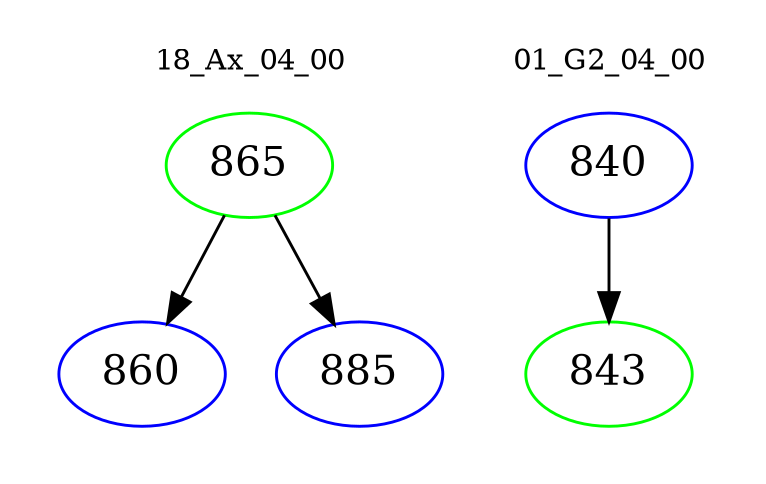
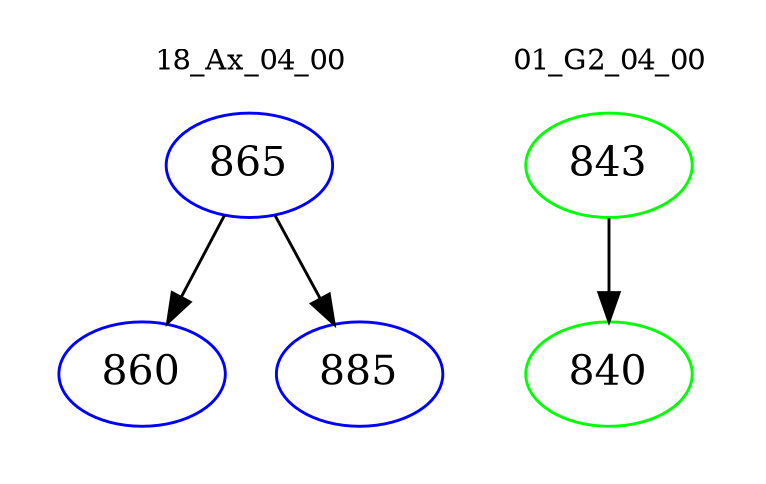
(249, 165) -> (249, 165)
(609, 165) -> (609, 374)
(609, 255) -> (609, 255)
